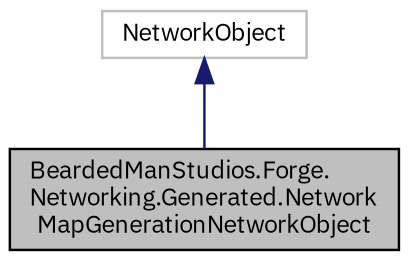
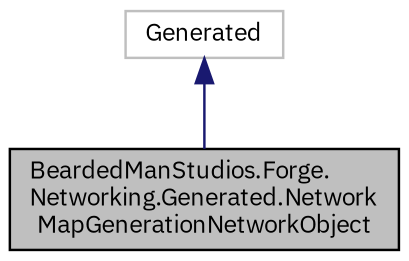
(204, 34) -> (204, 34)
